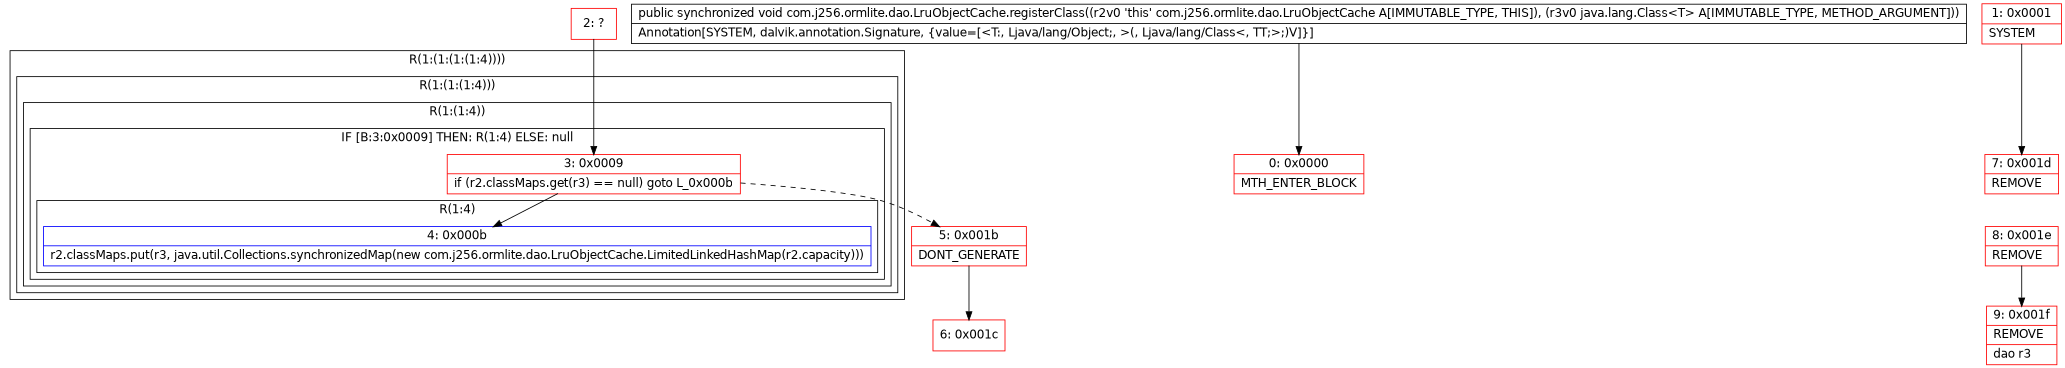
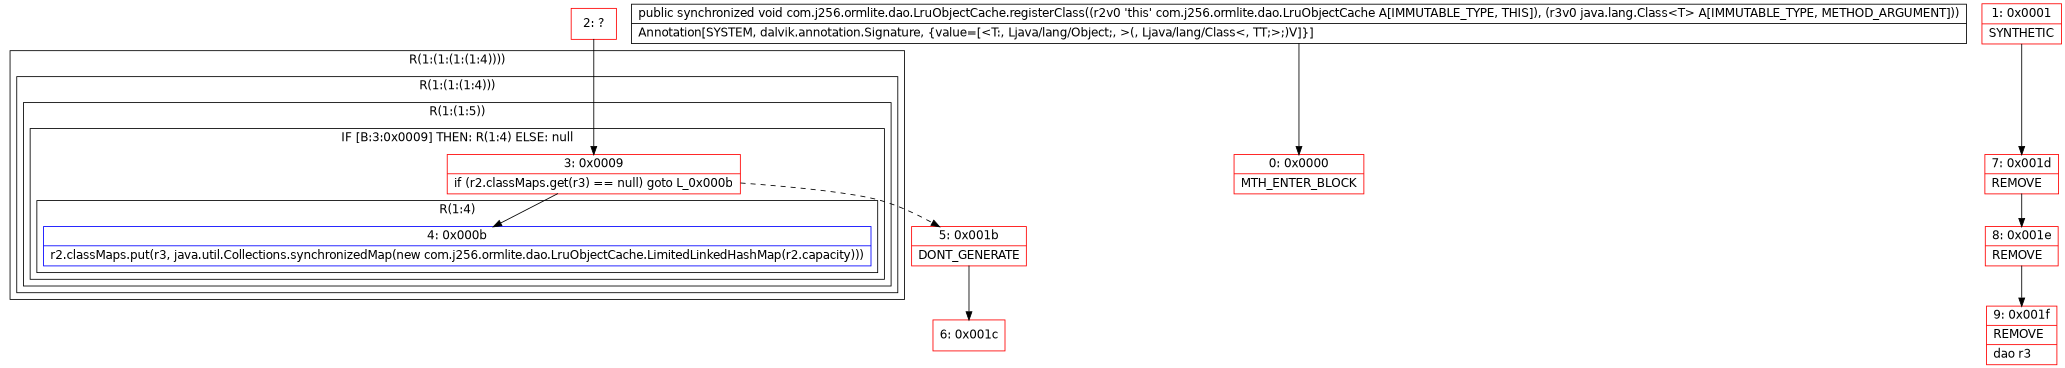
(2012, 34) -> (2022, 34)
(457, 112) -> (457, 112)
none -> (2022, 206)
